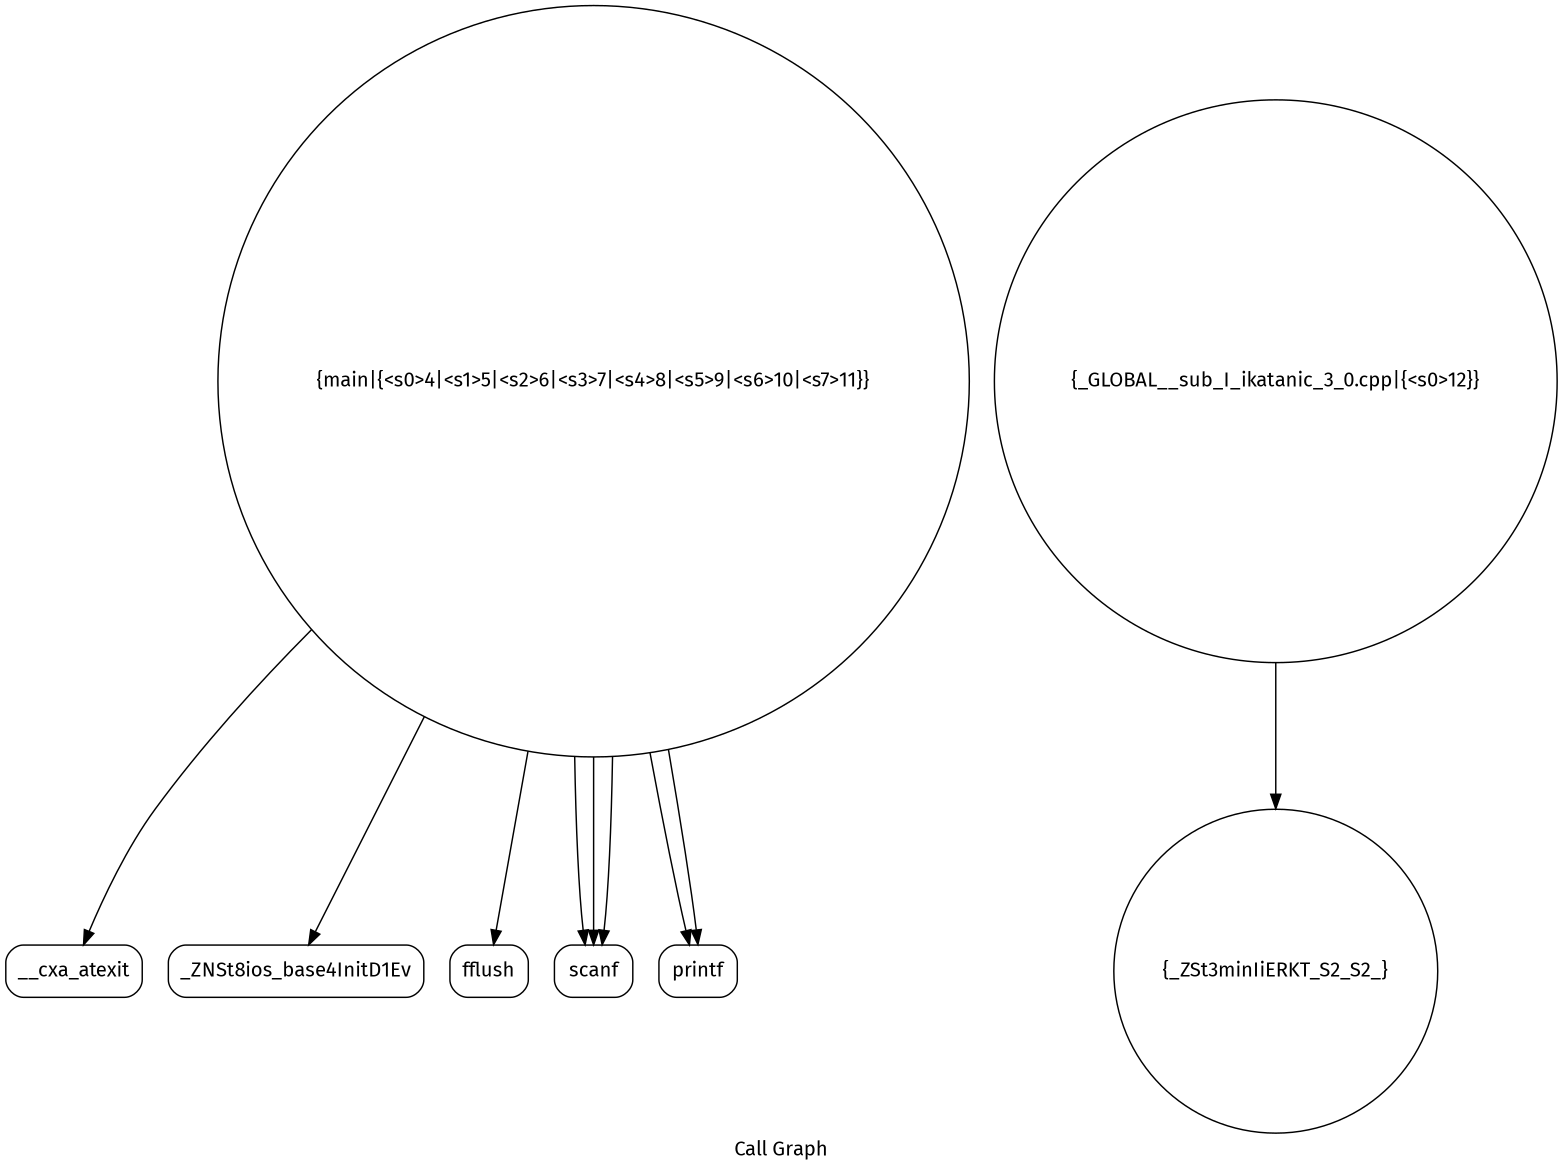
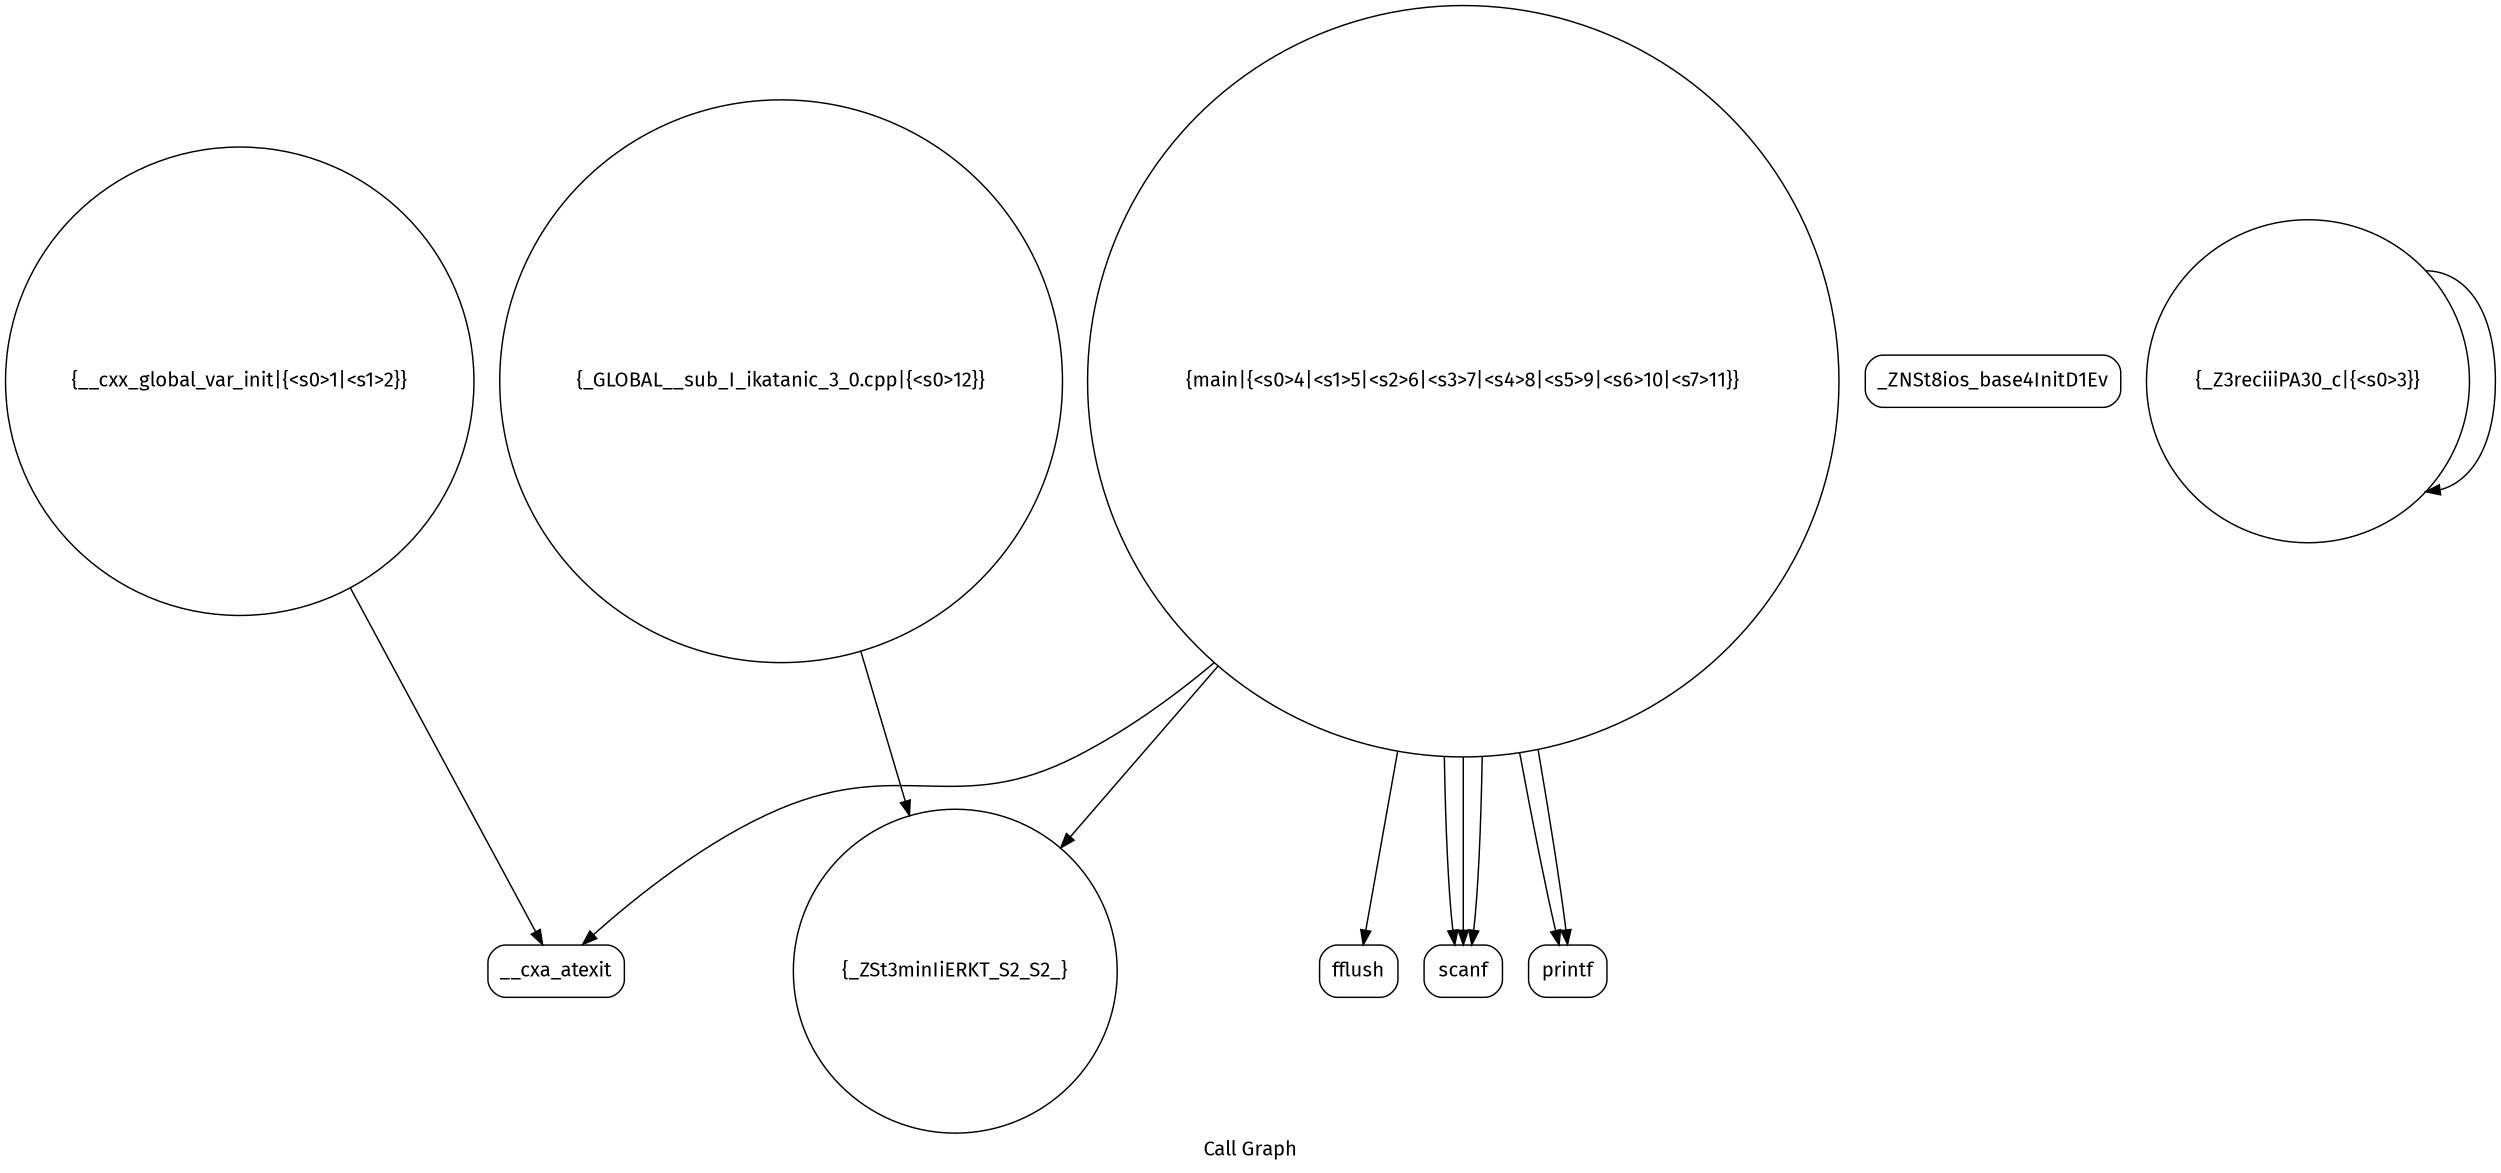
none -> (240, 381)
none -> (2308, 381)
(370, 824) -> (1144, 751)
